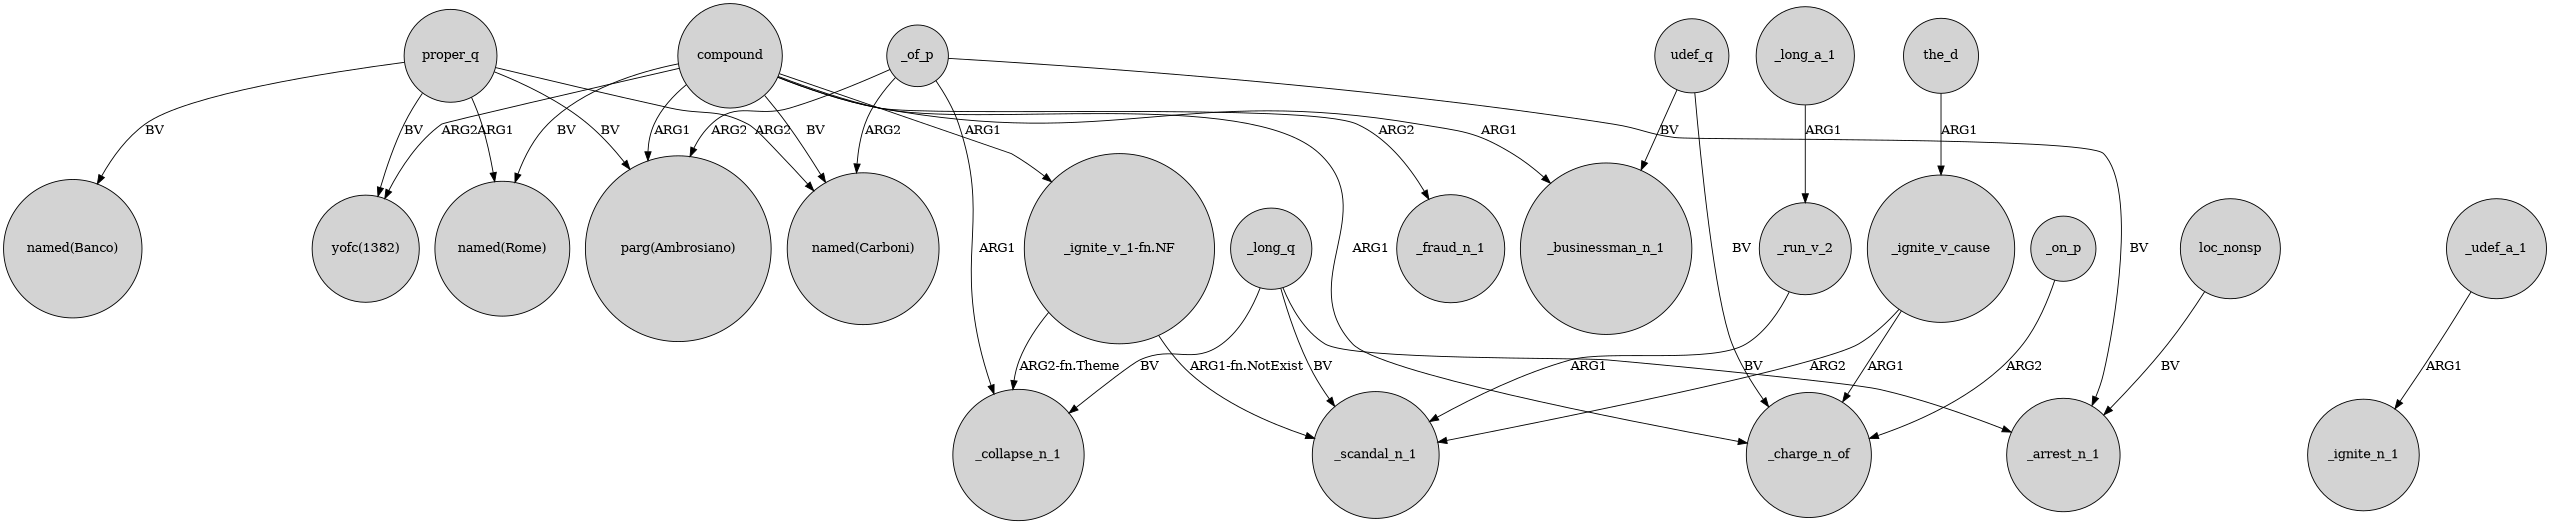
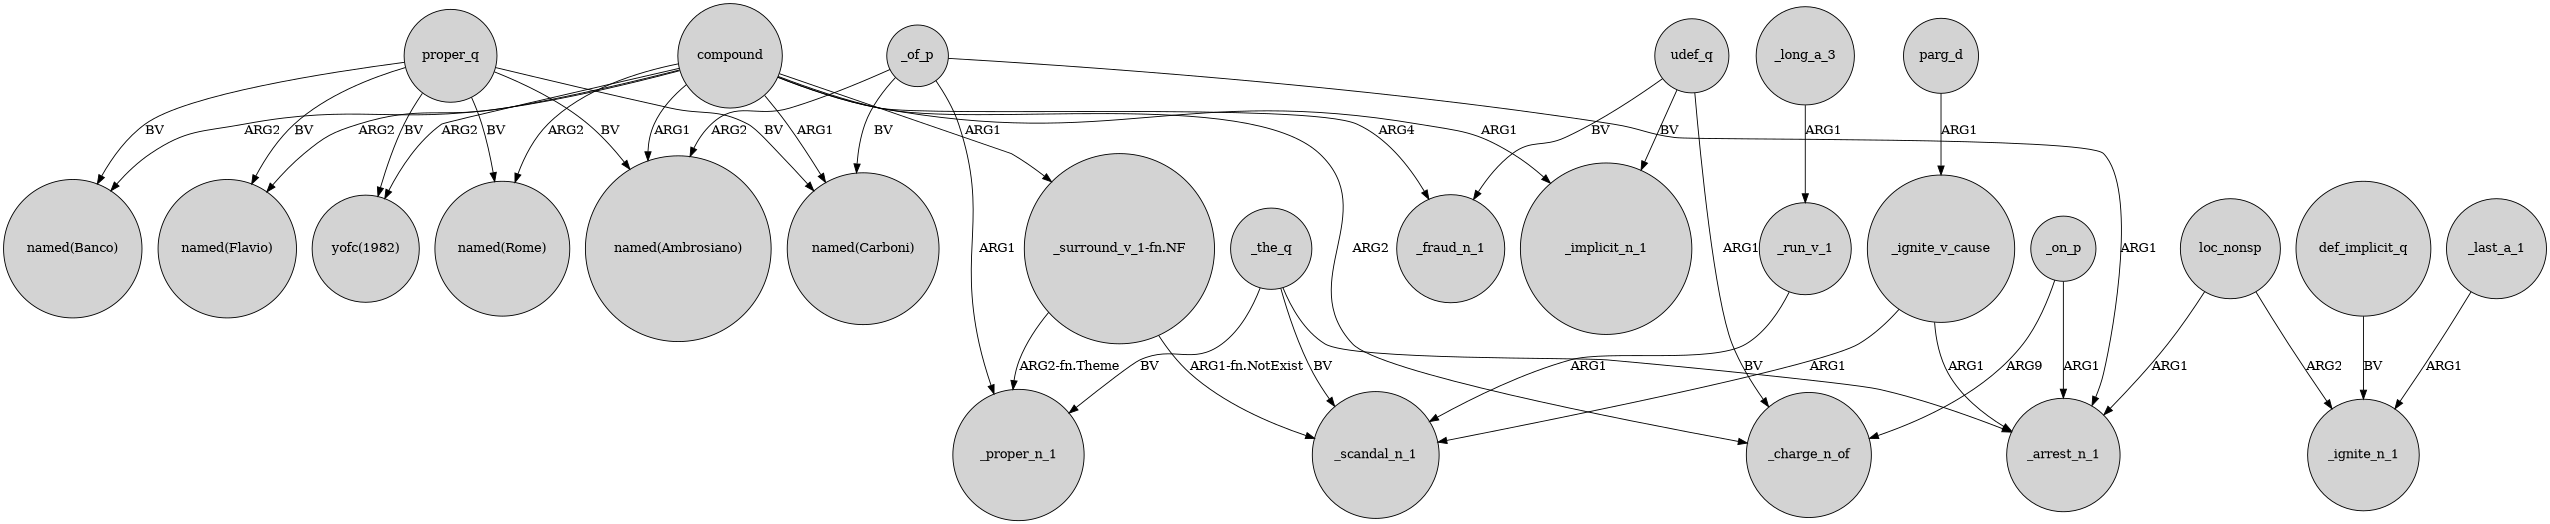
(1805, 56) -> (1805, 56)
(1941, 56) -> (1941, 56)
none -> (362, 114)
(496, 131) -> (496, 131)
(566, 131) -> (566, 131)
(773, 131) -> (773, 131)
(815, 131) -> (815, 131)
(883, 131) -> (883, 131)
(1397, 131) -> (1397, 131)
none -> (1568, 136)
none -> (227, 249)
(366, 249) -> (366, 249)
(678, 249) -> (678, 249)
(1119, 249) -> (1119, 249)
(1271, 249) -> (1271, 249)
(1371, 249) -> (1371, 249)
(1606, 249) -> (1606, 249)
(1741, 249) -> (1741, 249)
(1805, 249) -> (1805, 249)
(2139, 249) -> (2139, 249)
none -> (2363, 249)
(2497, 249) -> (2497, 249)
none -> (2063, 335)
none -> (2291, 347)
(1875, 353) -> (1955, 384)
(1828, 367) -> (1828, 367)
(2025, 367) -> (2025, 367)
(2170, 367) -> (2170, 367)
(1019, 455) -> (1019, 455)
